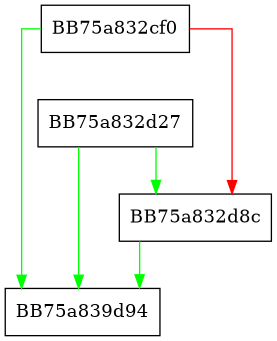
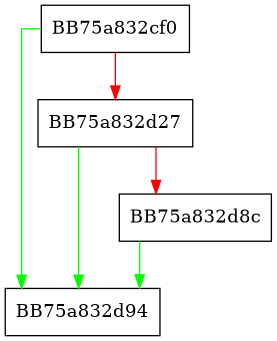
(232, 84) -> (115, 69)
(156, 164) -> (156, 164)
(83, 312) -> (83, 312)
